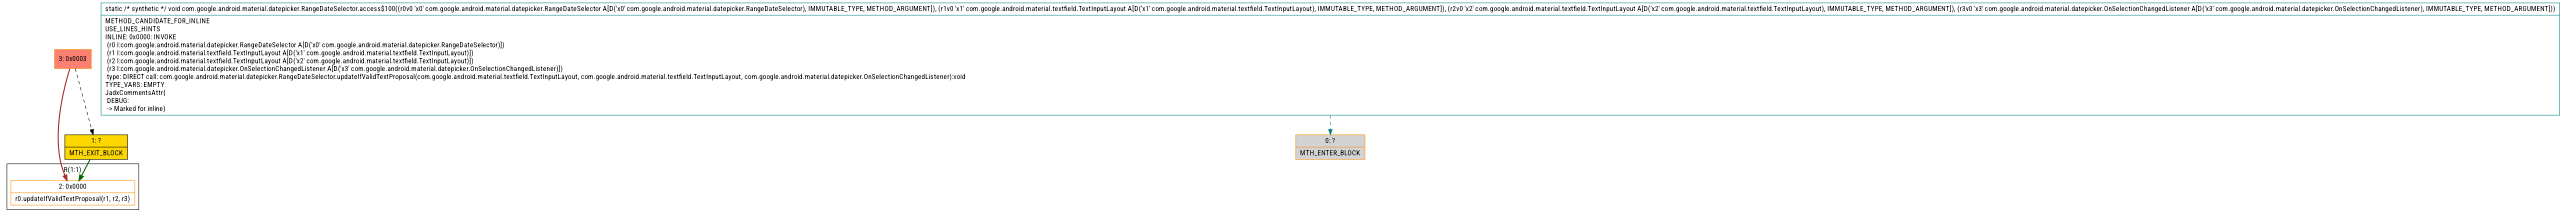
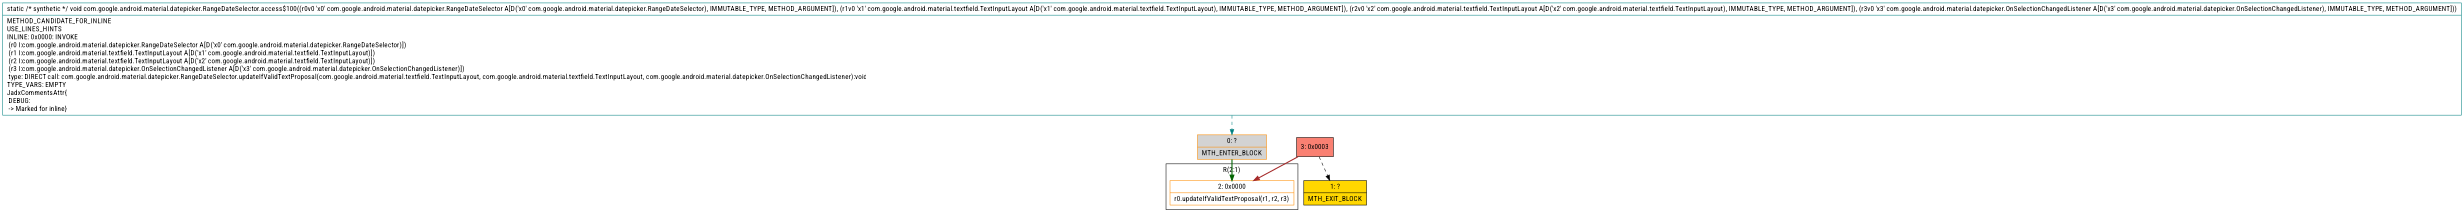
(73, 59) -> (1315, 147)
(86, 168) -> (1232, 167)
(73, 170) -> (1232, 170)
